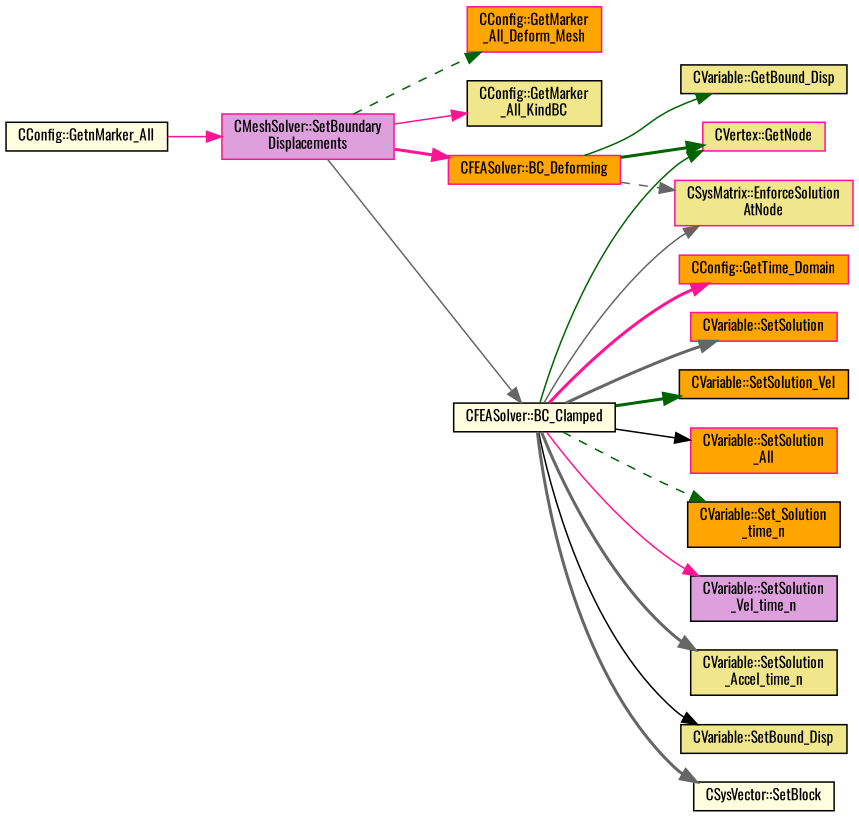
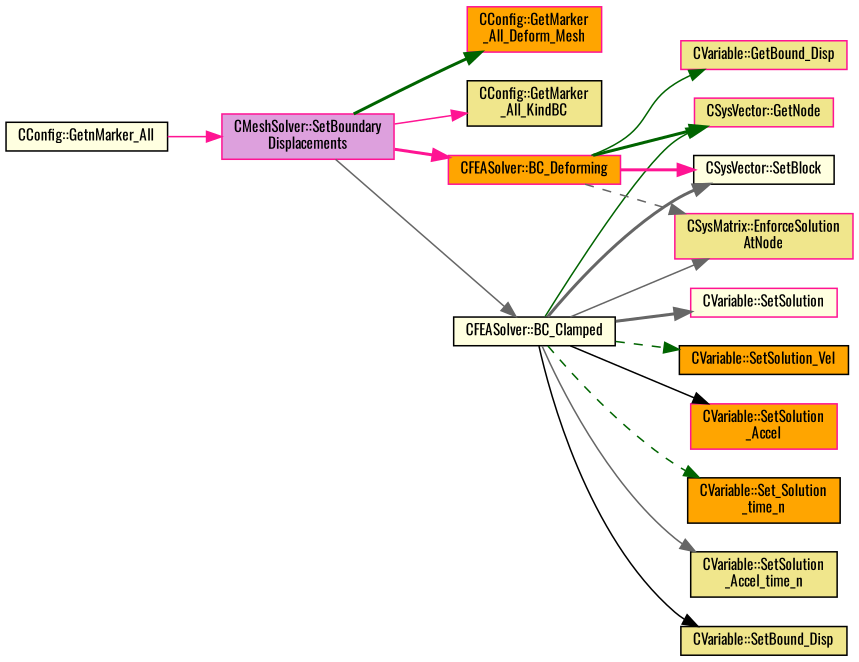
(764, 79) -> (764, 55)
(410, 86) -> (410, 86)
(764, 137) -> (764, 112)
none -> (659, 170)
(764, 269) -> none
(764, 327) -> (764, 303)
(640, 402) -> (640, 345)
(764, 451) -> (764, 426)
(599, 545) -> (601, 453)
(764, 599) -> none
